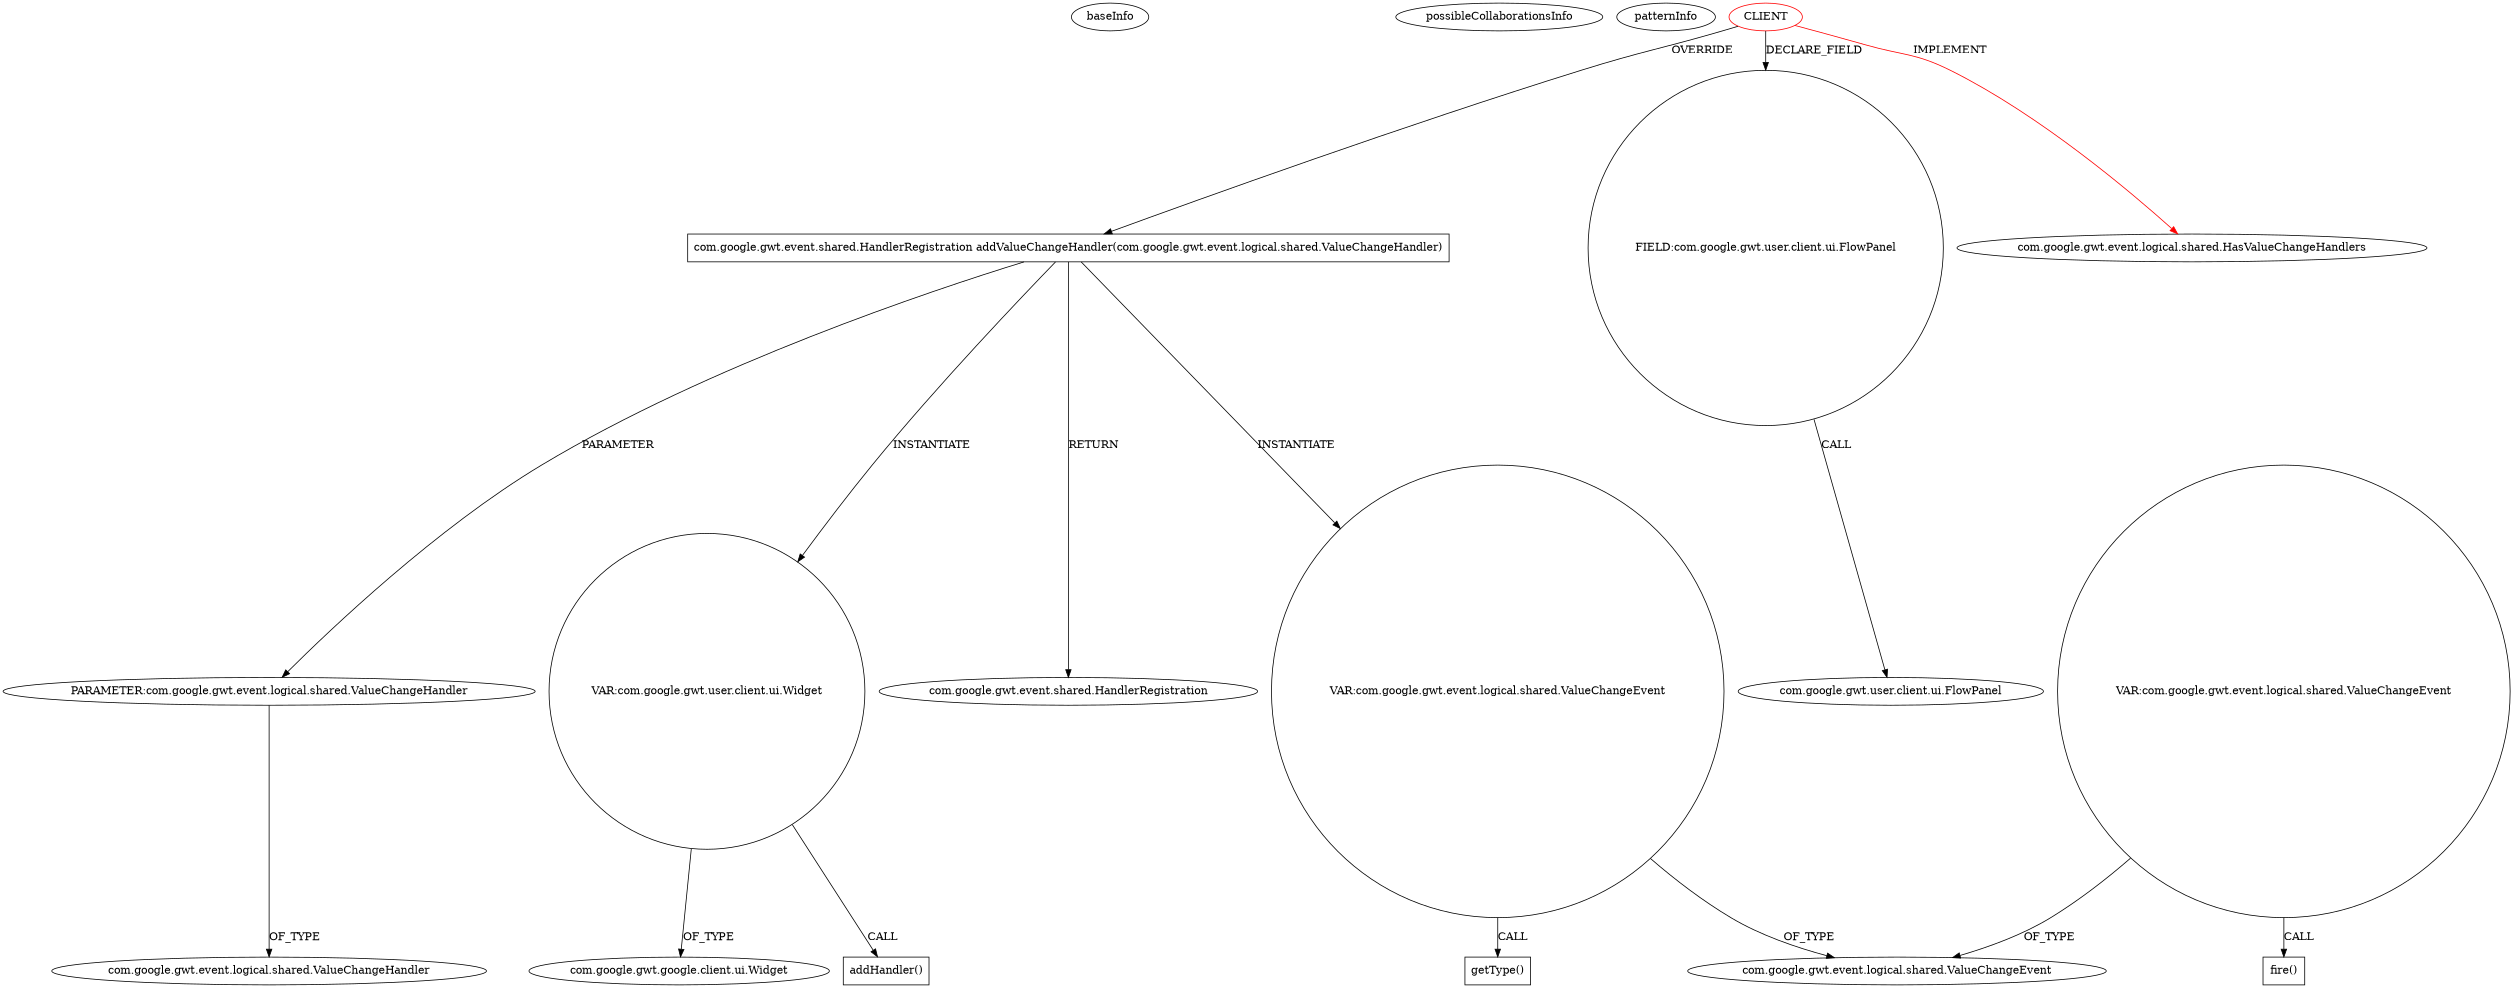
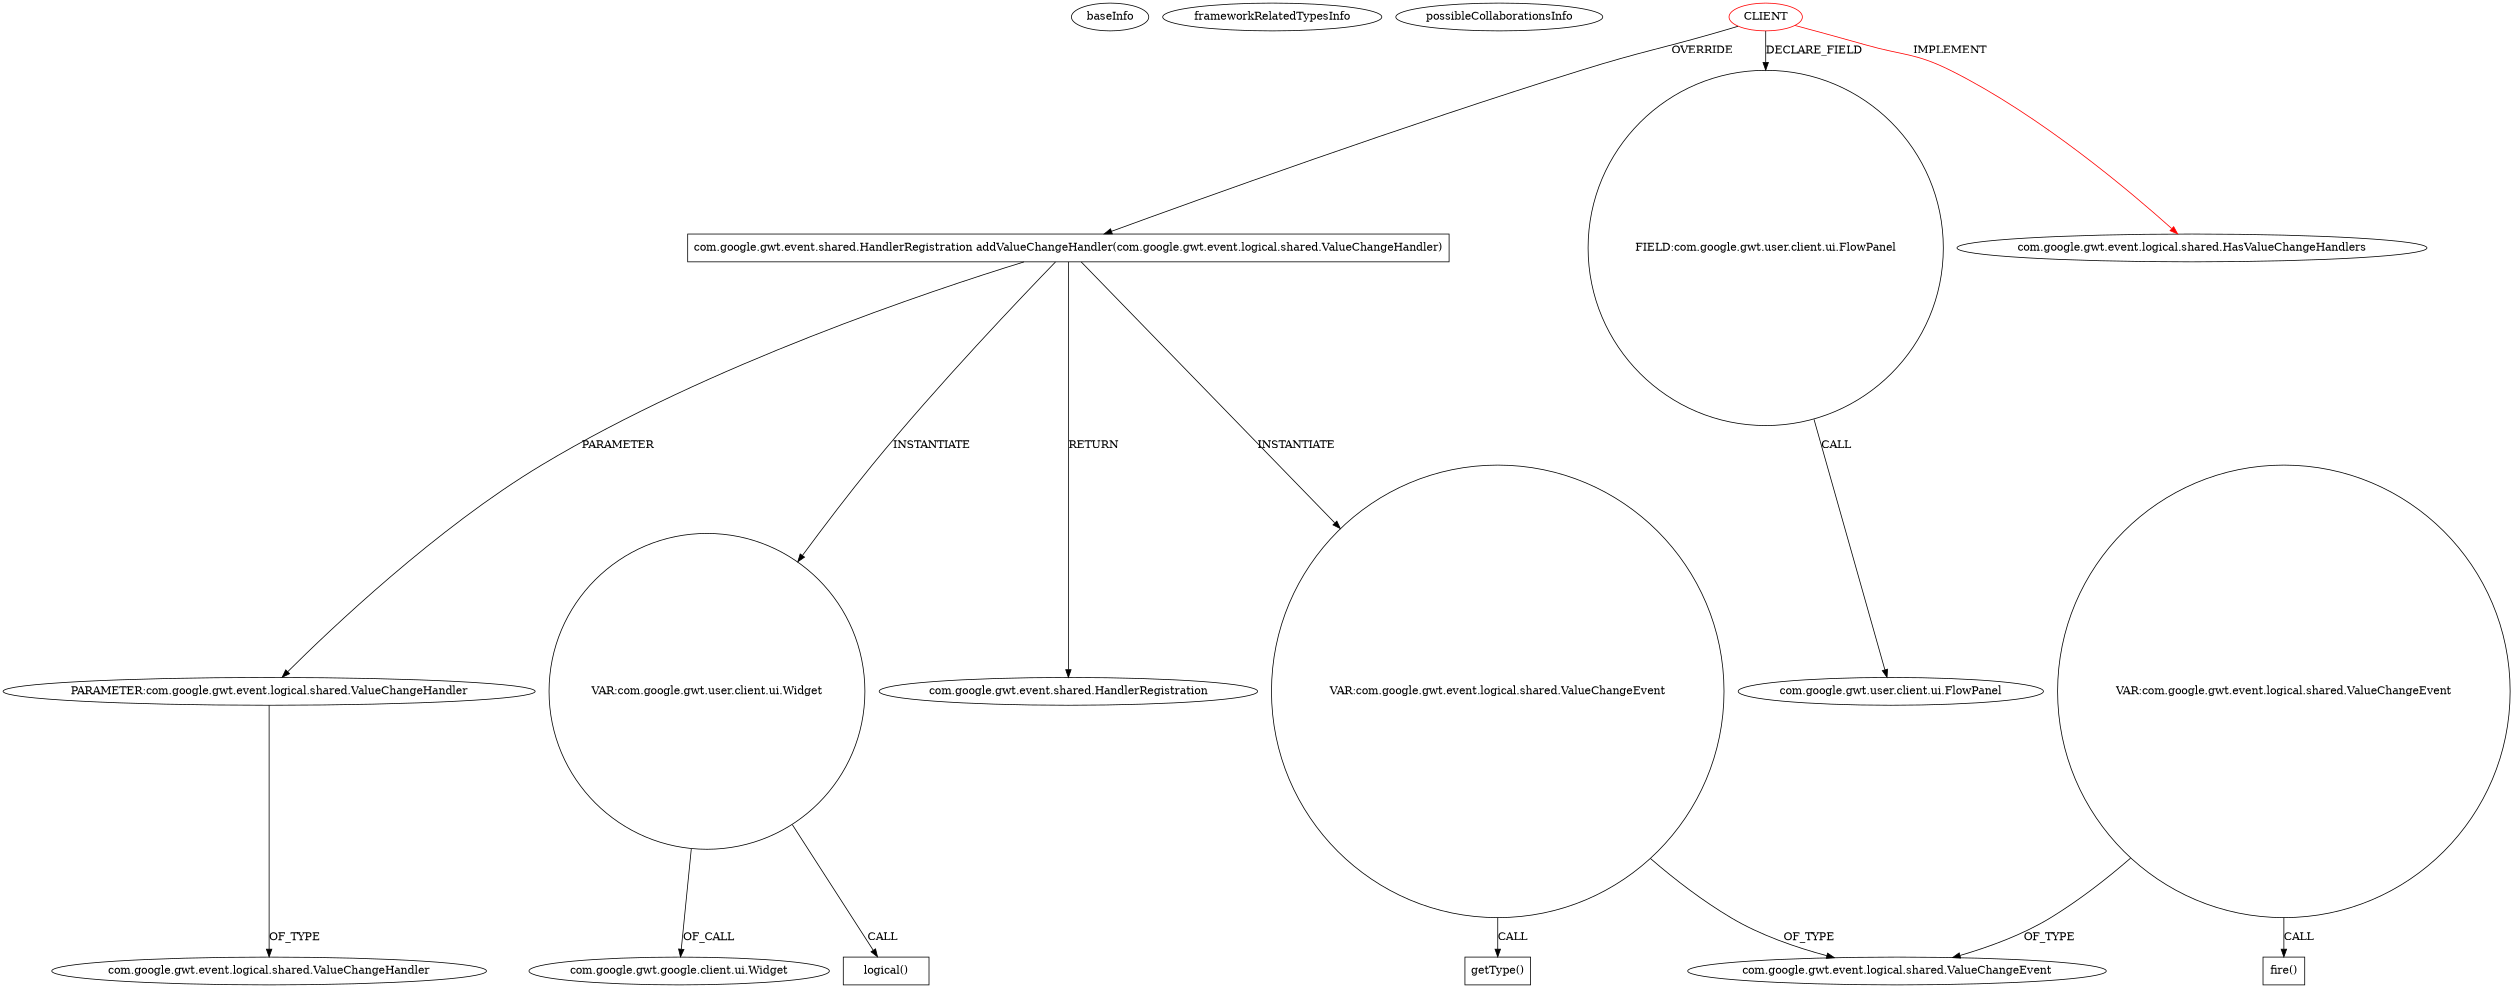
none -> (1272, 17)
(1666, 17) -> none
(709, 937) -> (709, 937)
(886, 971) -> (886, 971)
